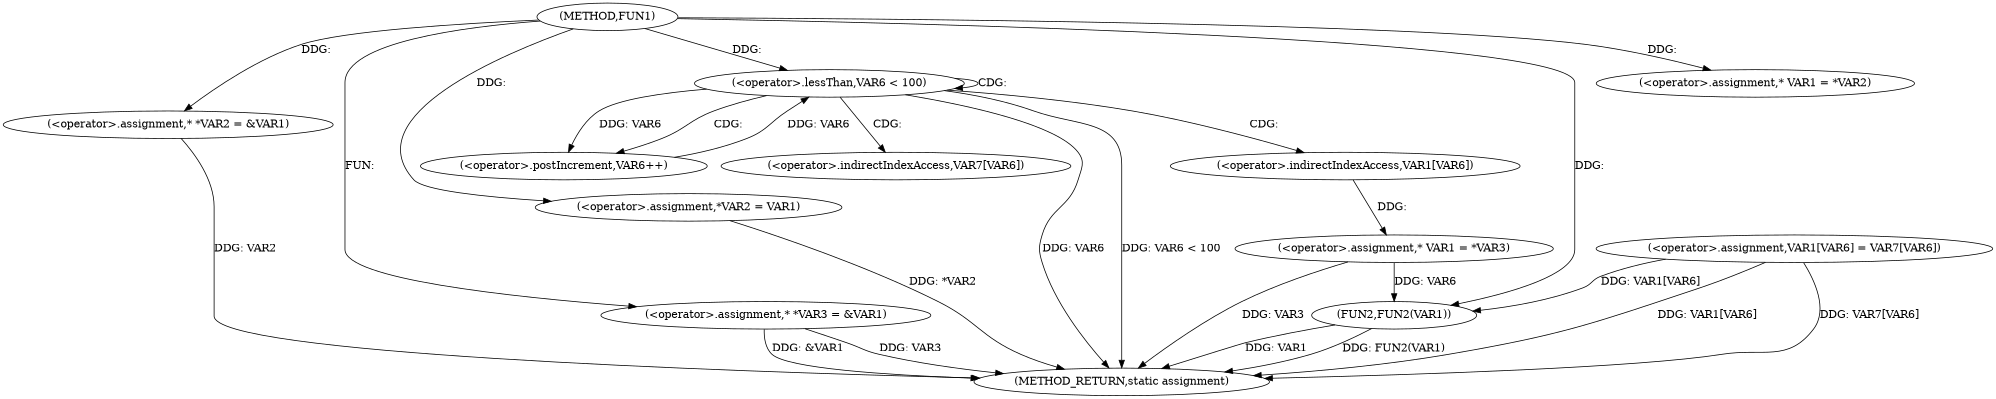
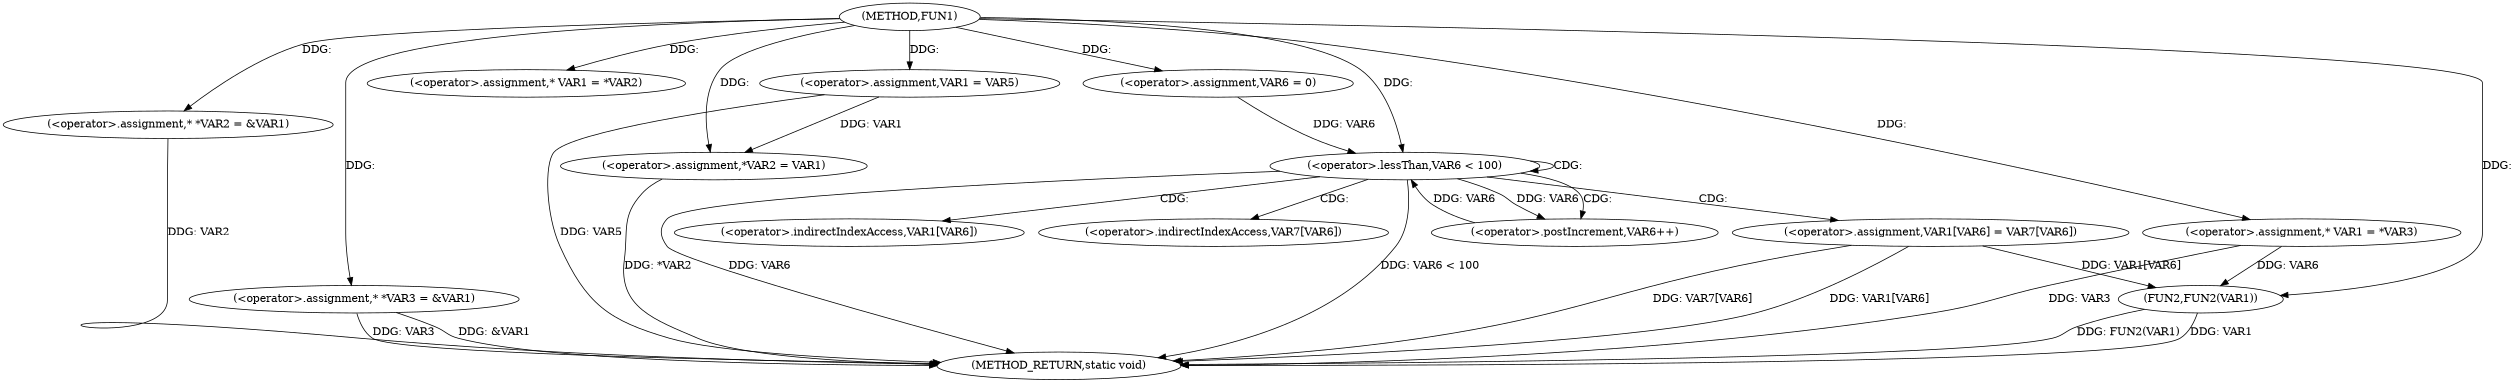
none -> (910, 83)
none -> (1218, 83)
(361, 166) -> (362, 166)
none -> (1659, 198)
(1368, 204) -> (1615, 89)
(1122, 382) -> (1059, 366)
